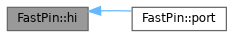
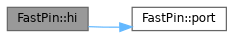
(116, 11) -> (104, 27)
